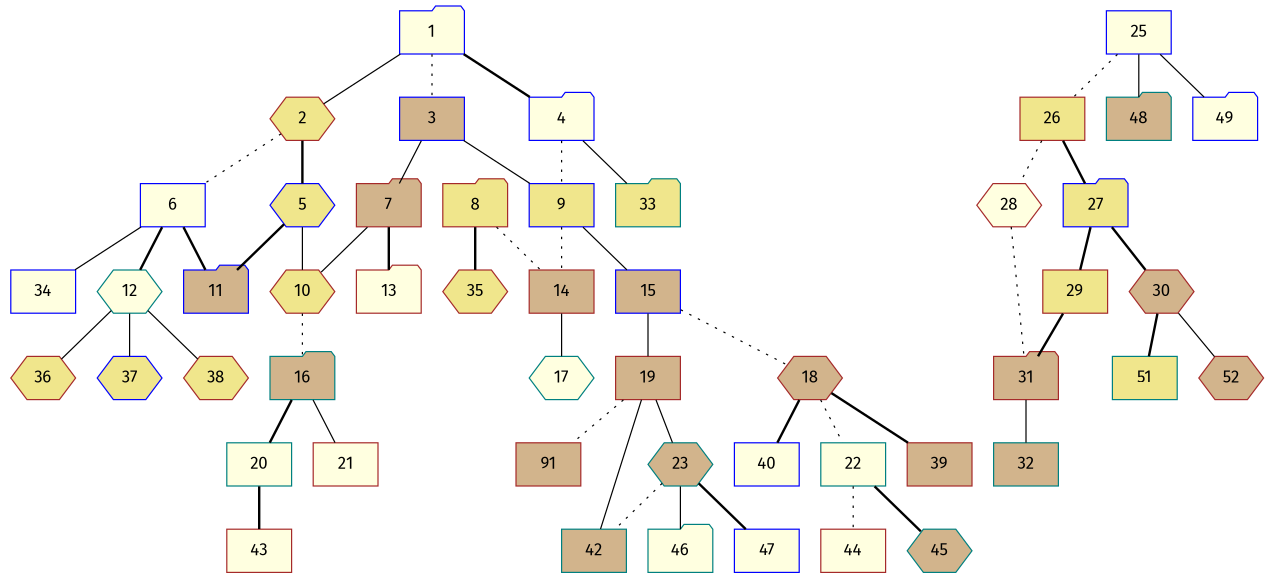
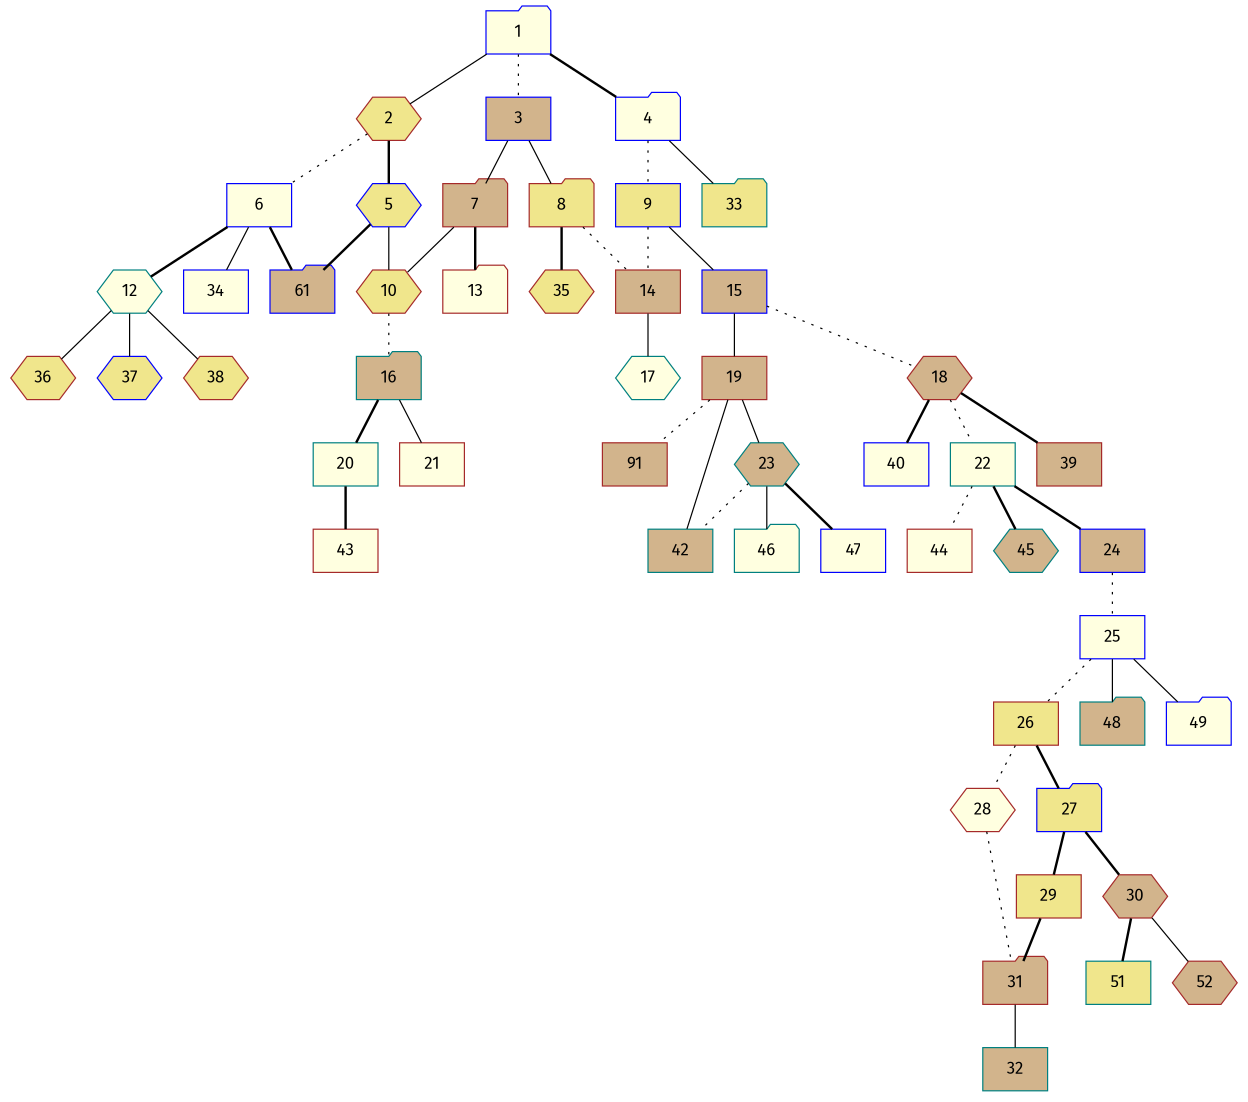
(497, 162) -> (540, 162)
(216, 292) -> (302, 292)
none -> (1112, 551)
